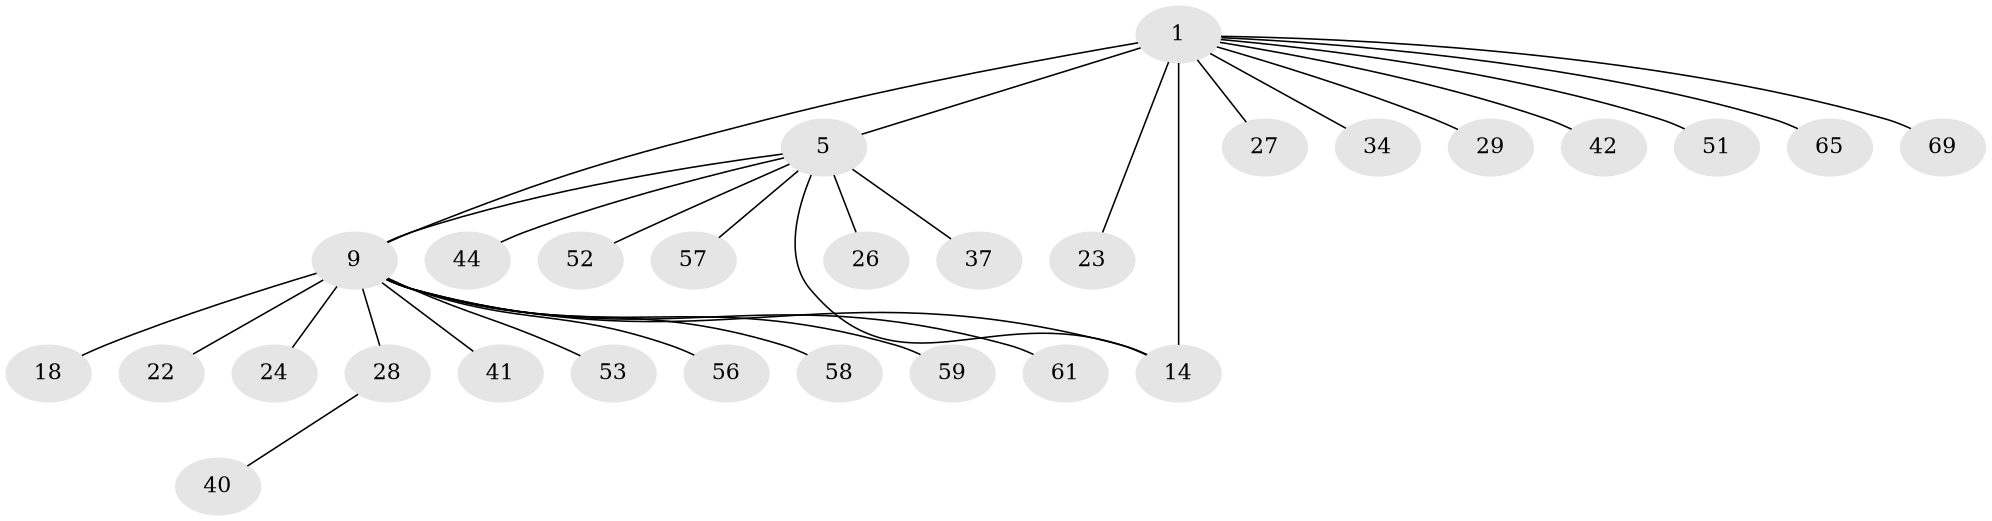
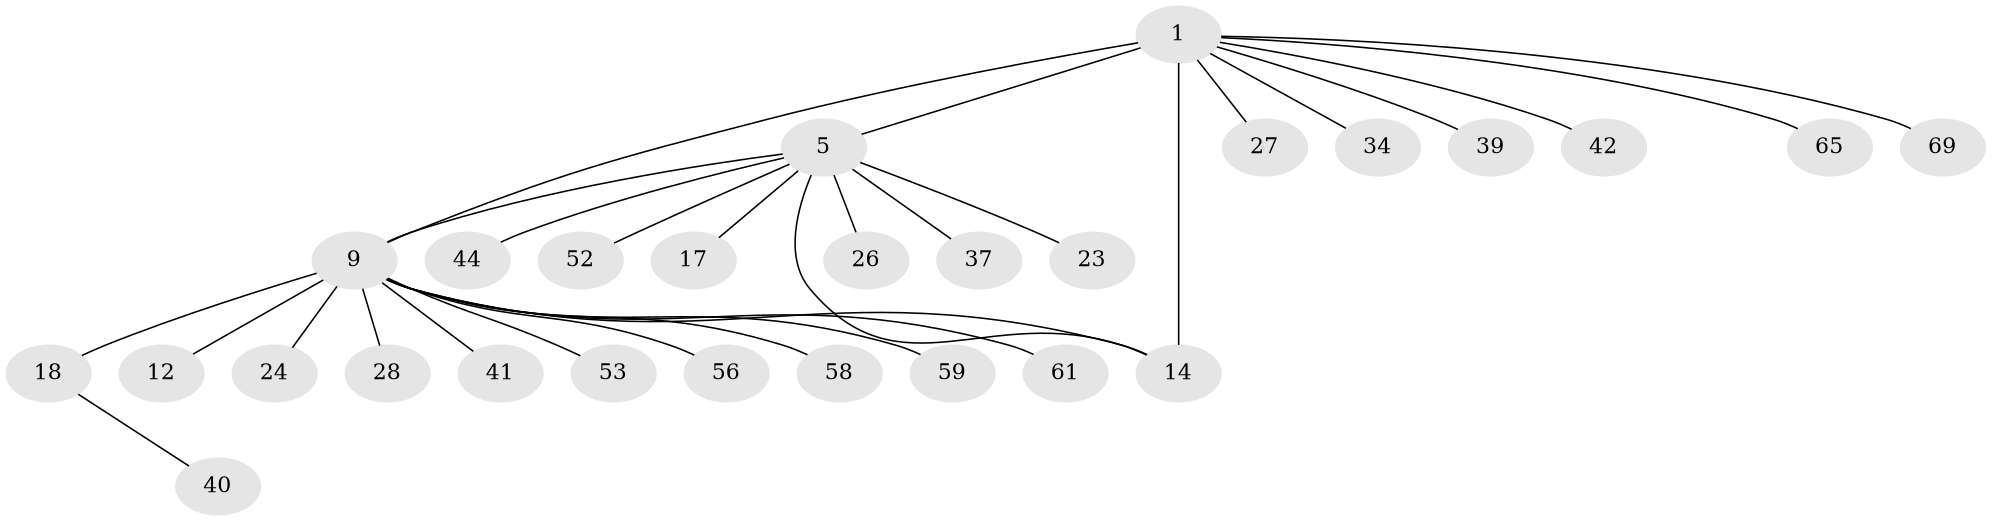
(1136, 147) -> (960, 201)
(1491, 148) -> (1491, 148)
(1717, 148) -> none
(694, 261) -> (694, 261)
(162, 374) -> (162, 374)
(303, 430) -> (134, 430)
